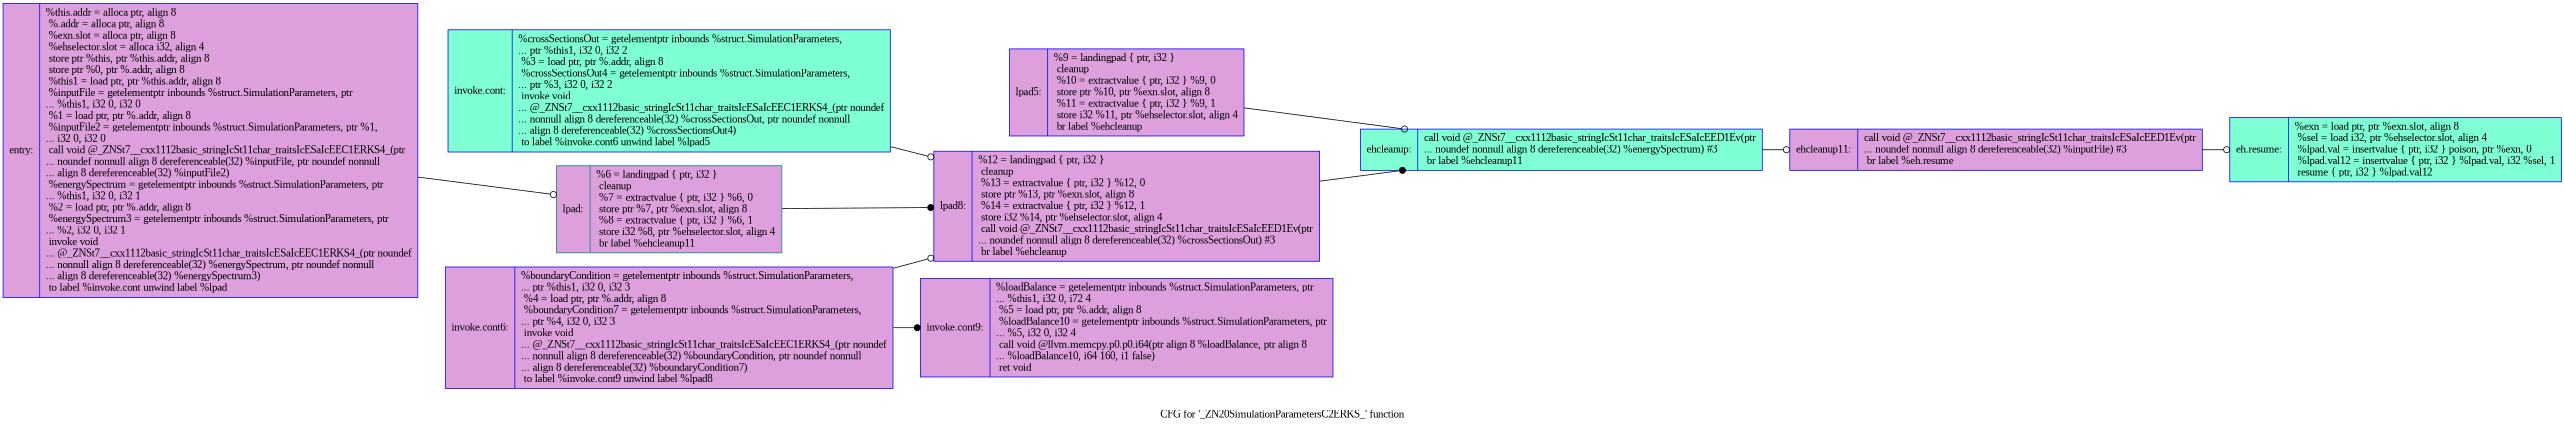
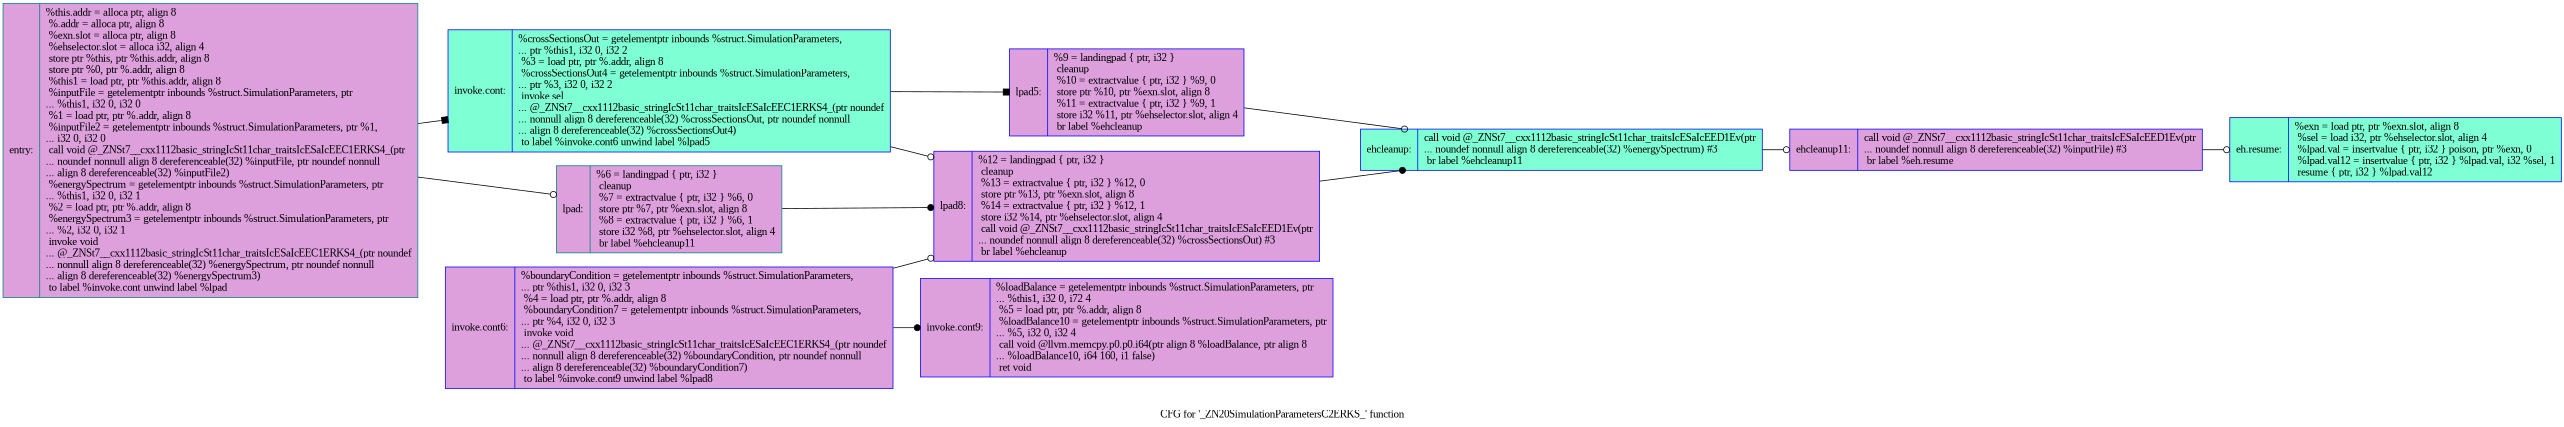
none -> (946, 92)
(545, 96) -> (541, 96)
none -> (429, 122)
(210, 150) -> (210, 150)
